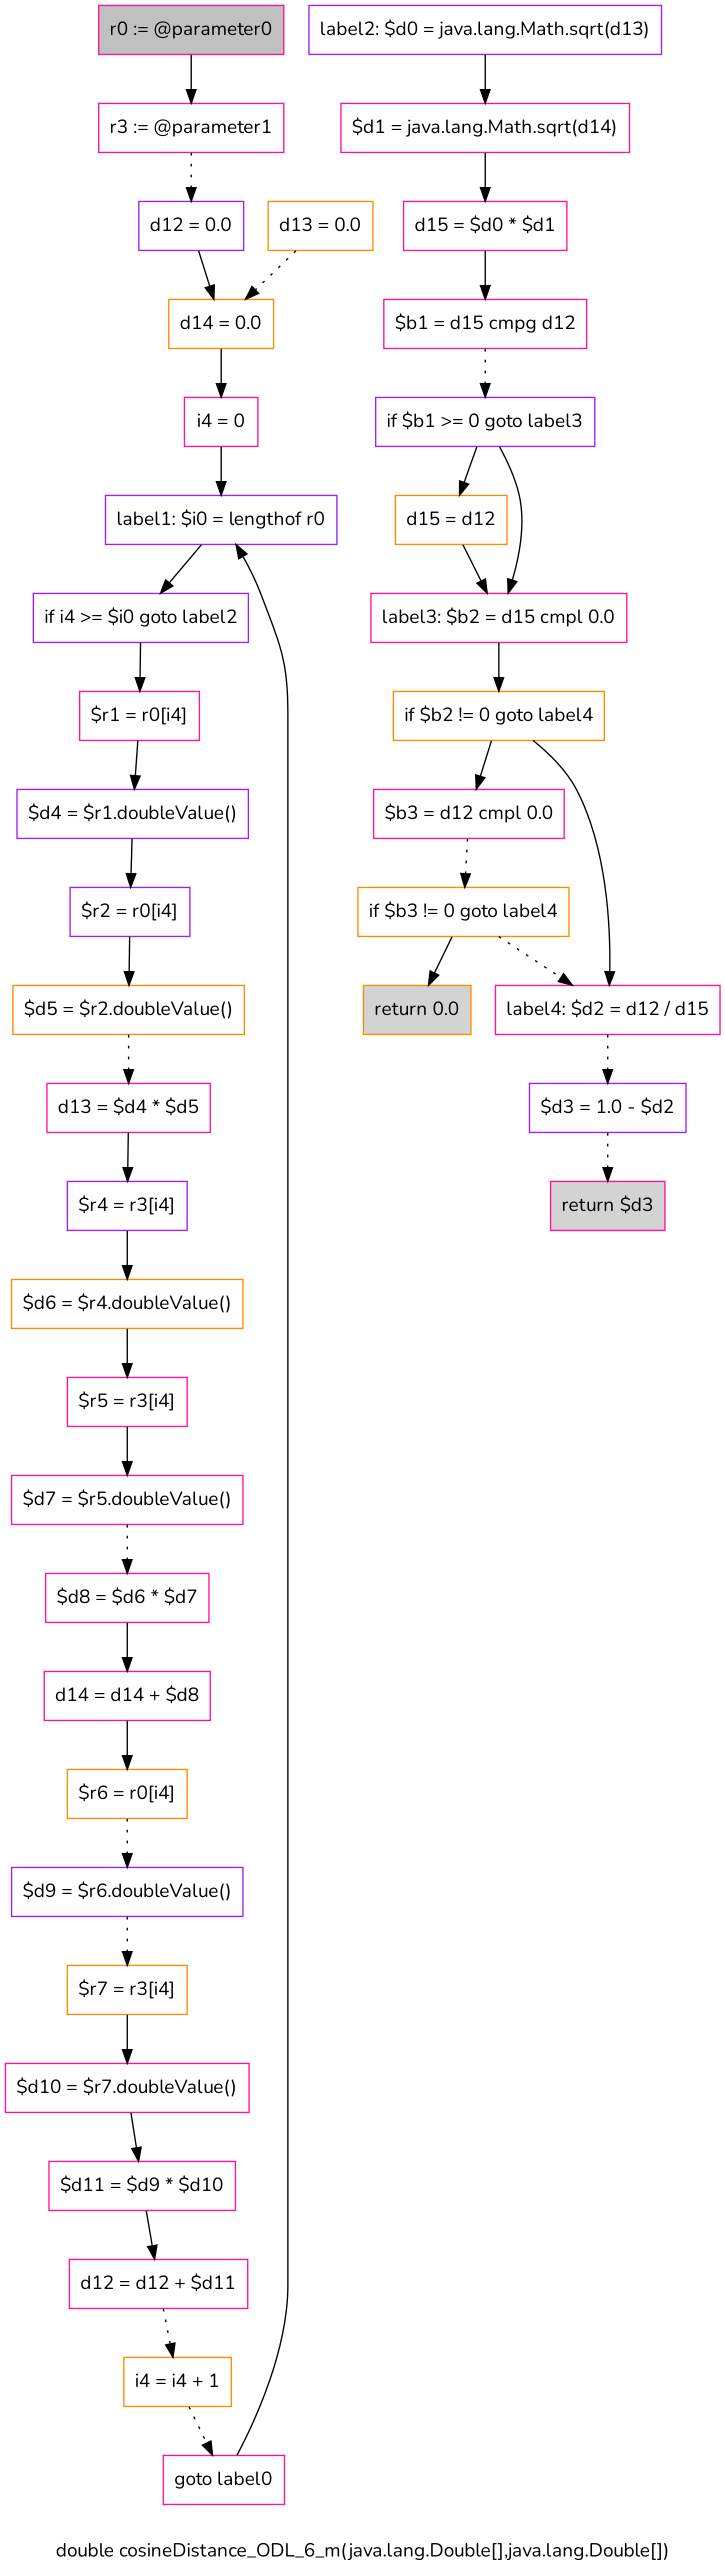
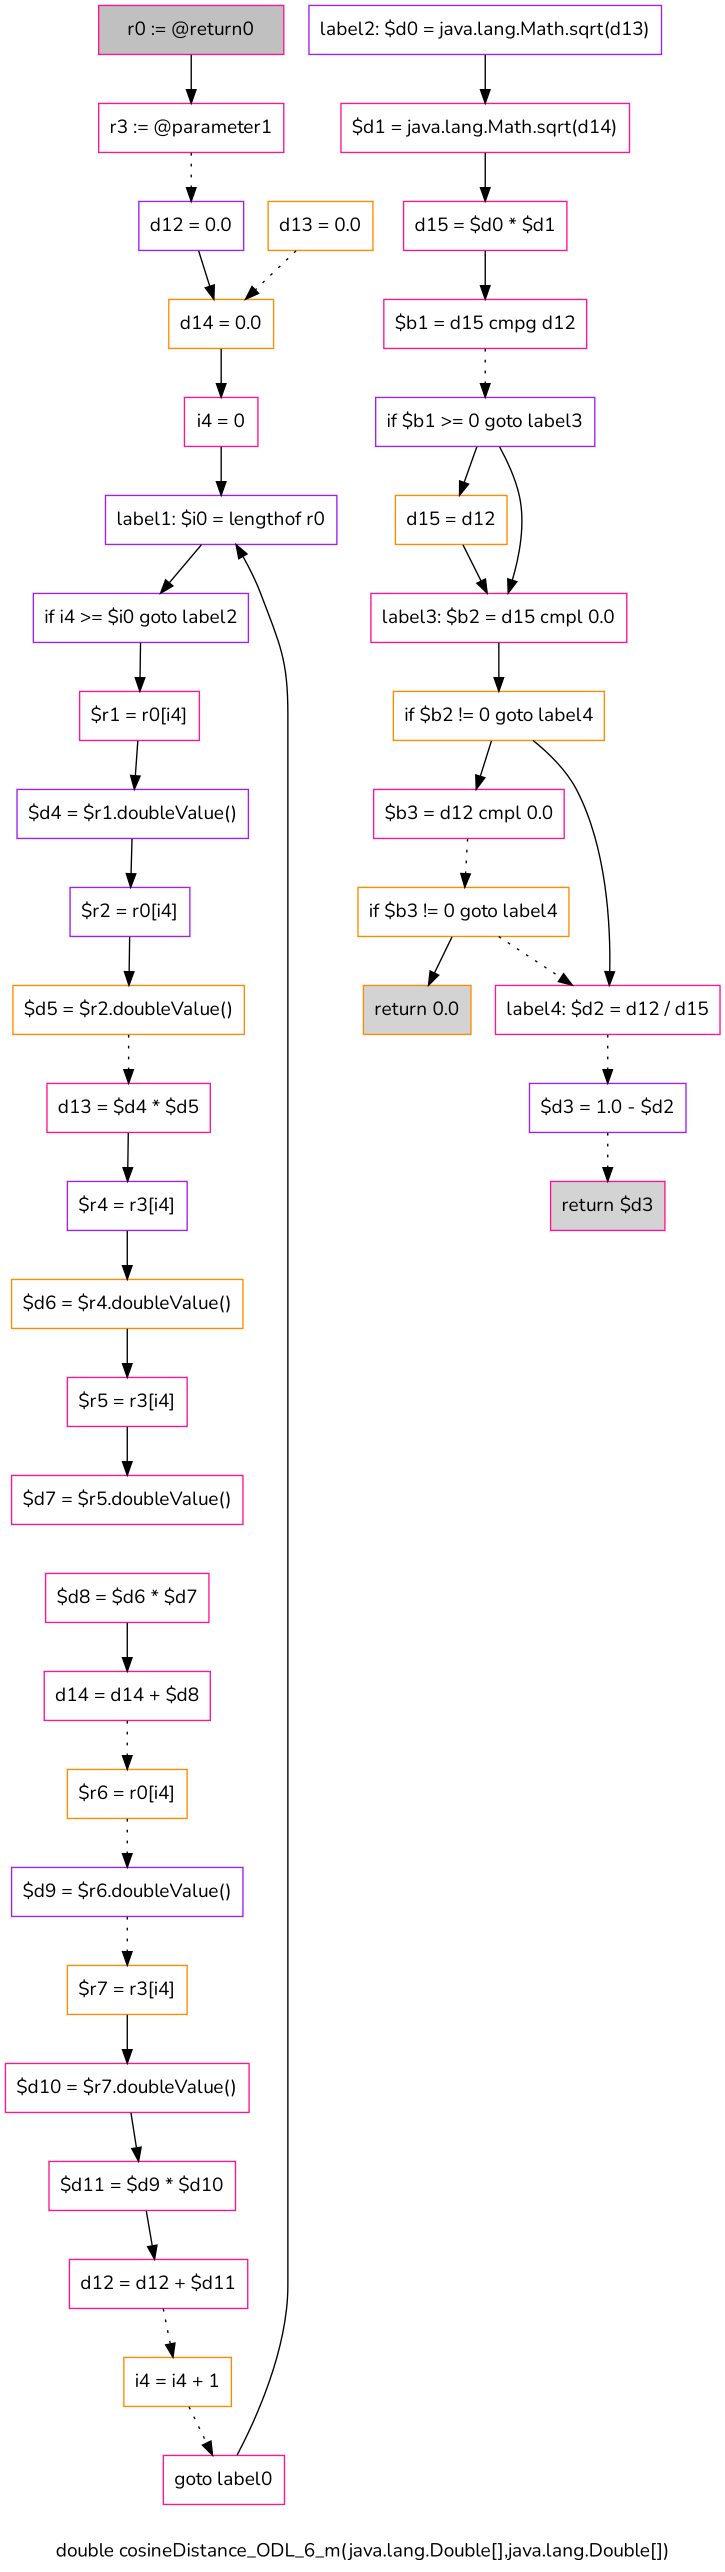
(191, 30) -> (191, 30)
(127, 1542) -> none
(127, 1738) -> (127, 1738)
